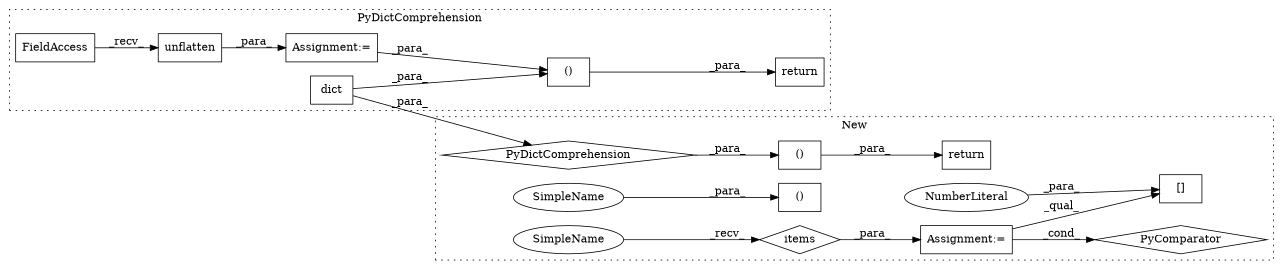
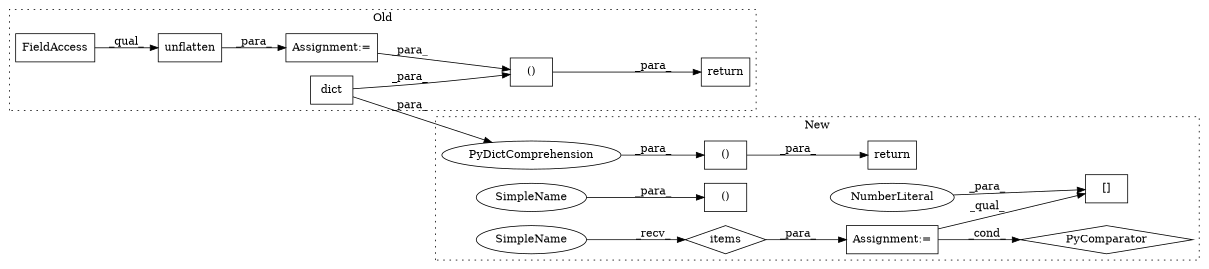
(420, 18) -> (383, 18)
(127, 42) -> (127, 42)
(569, 155) -> (531, 155)
